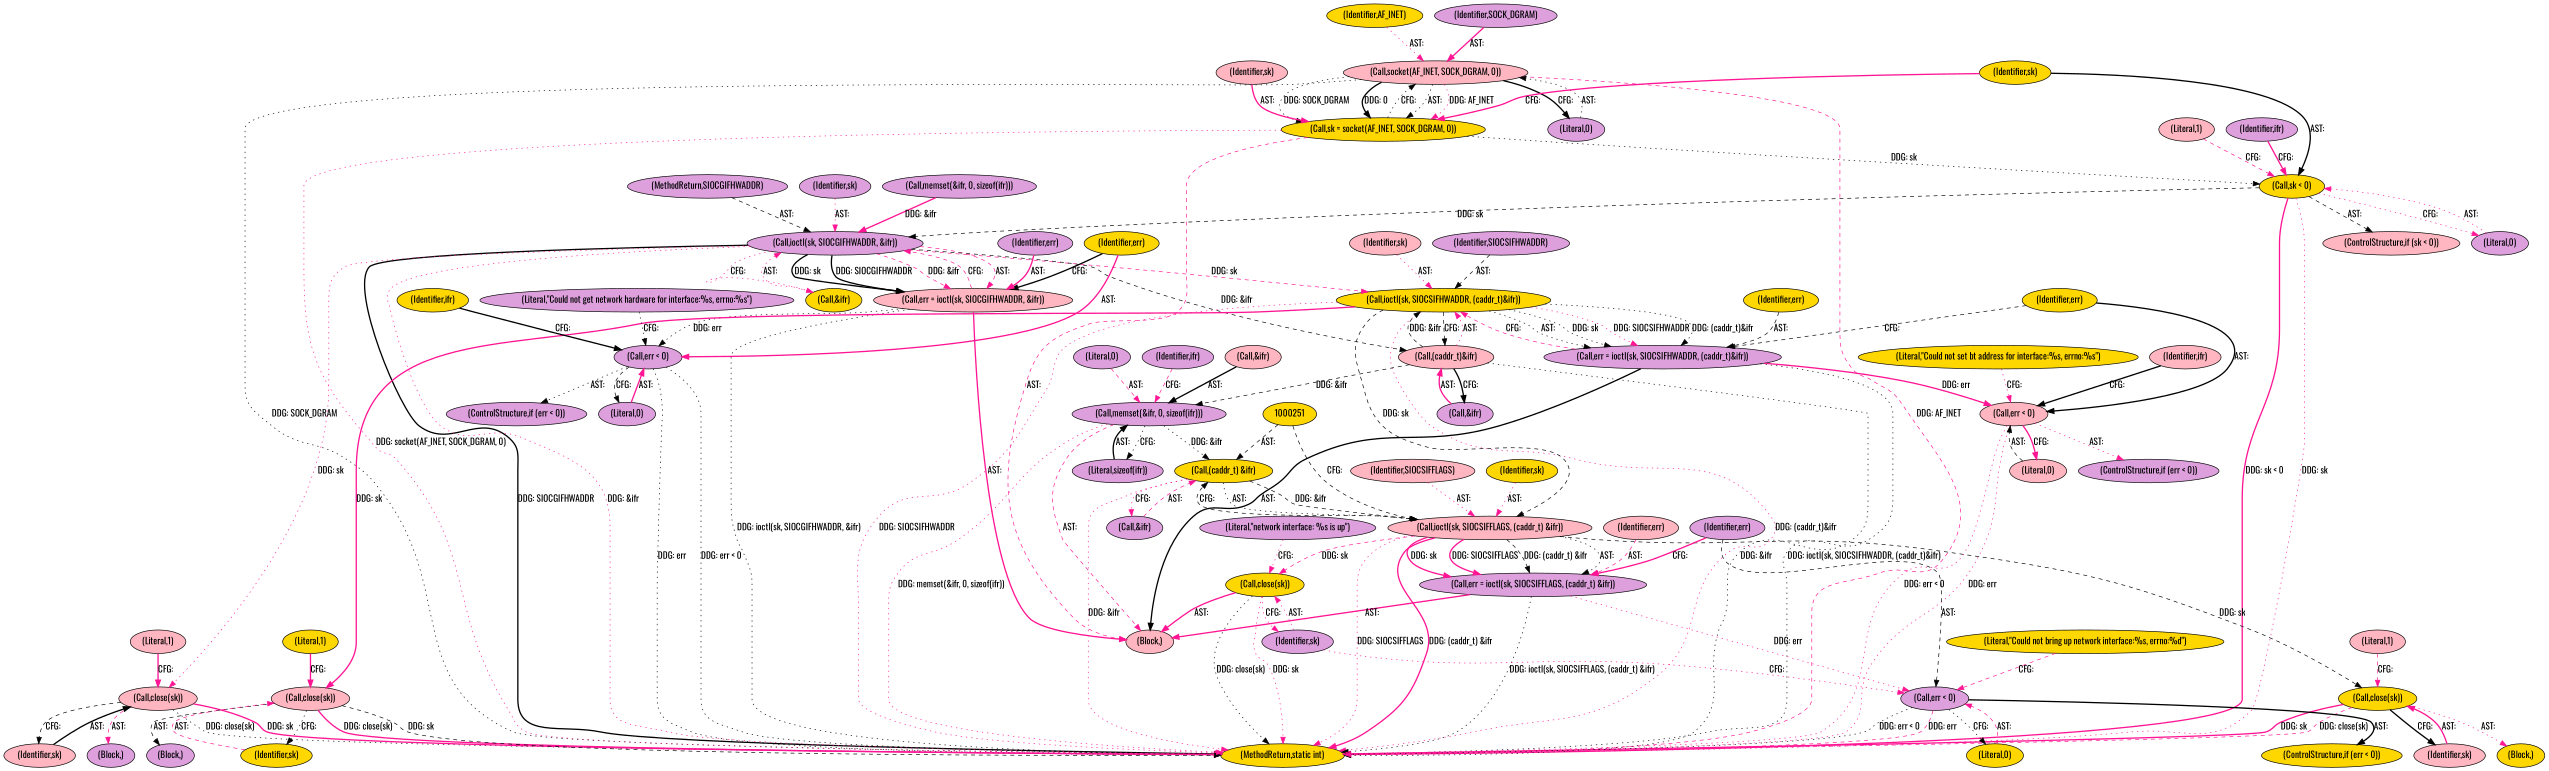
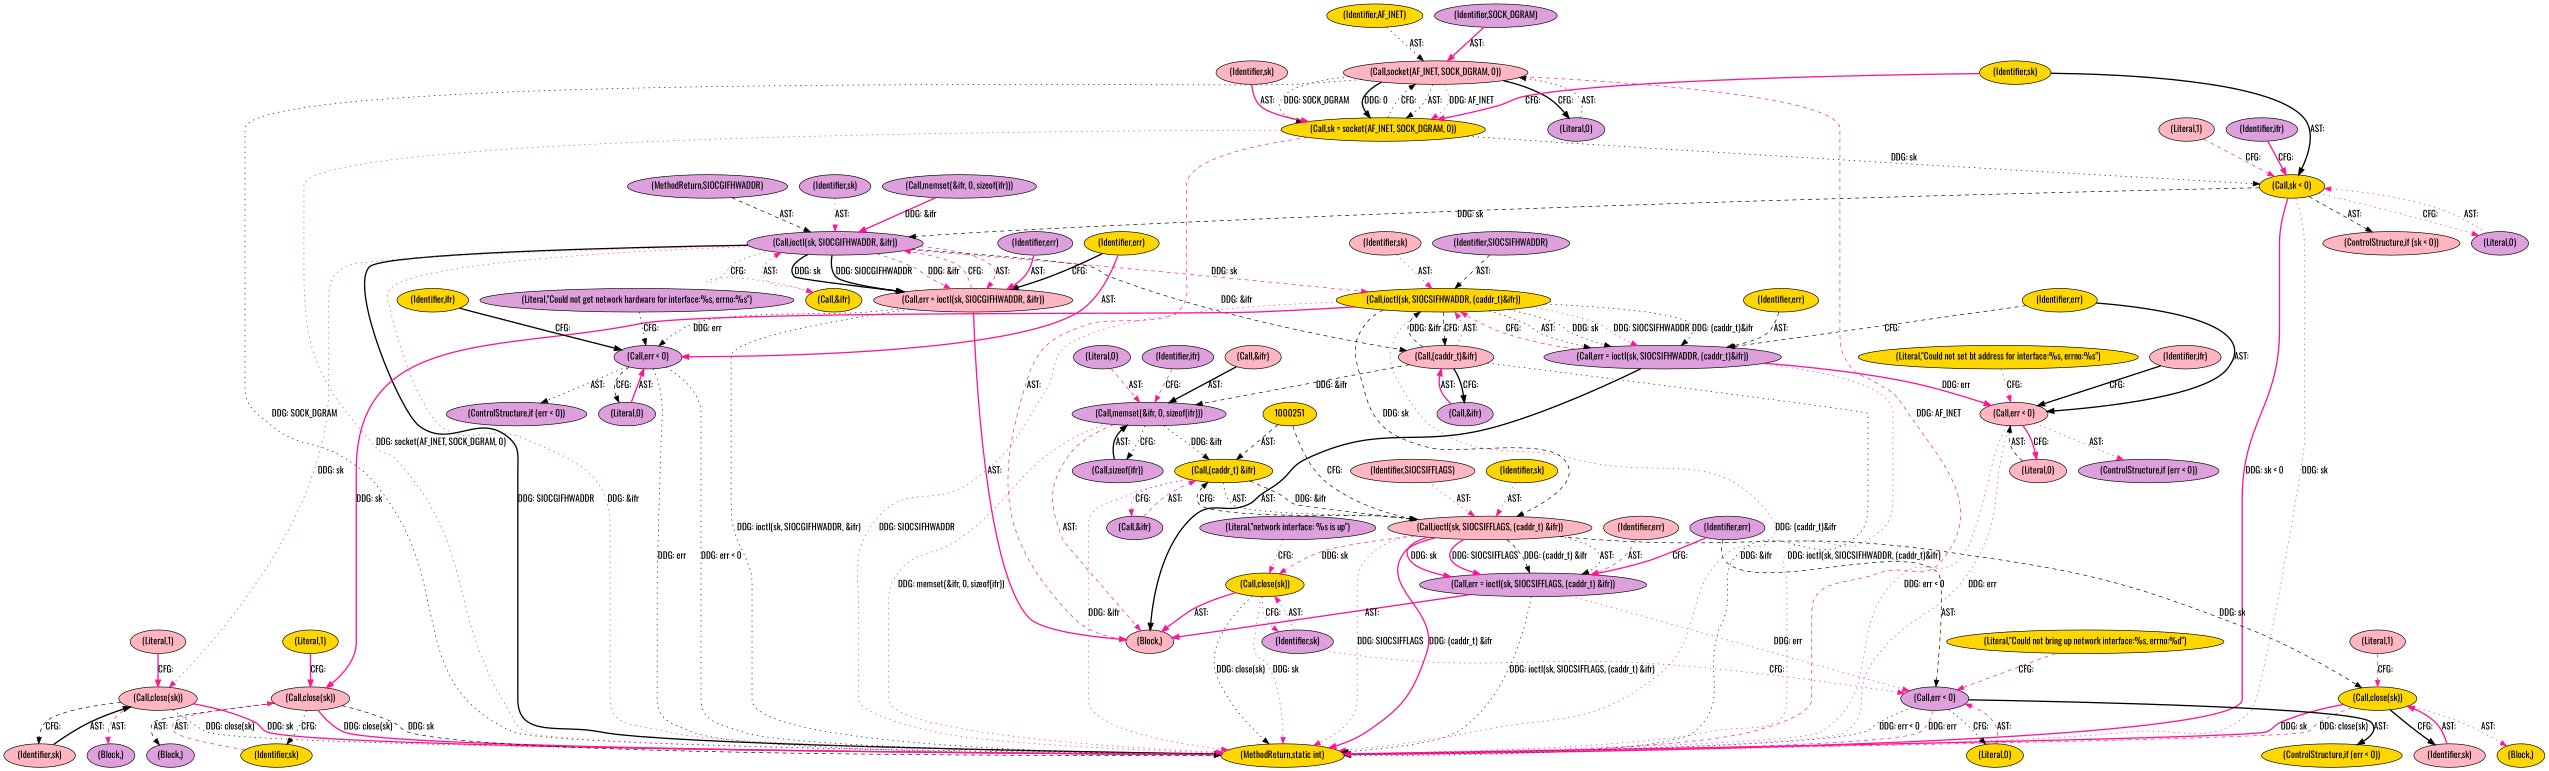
(1403, 42) -> (1403, 42)
(1118, 471) -> (1118, 471)
(1787, 666) -> (1787, 666)
